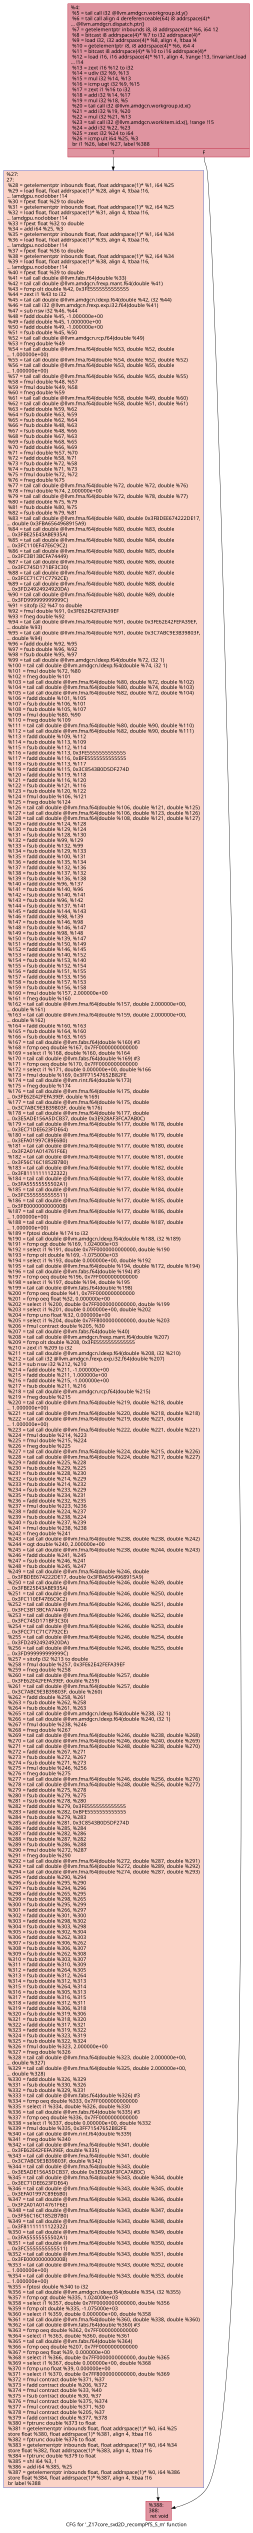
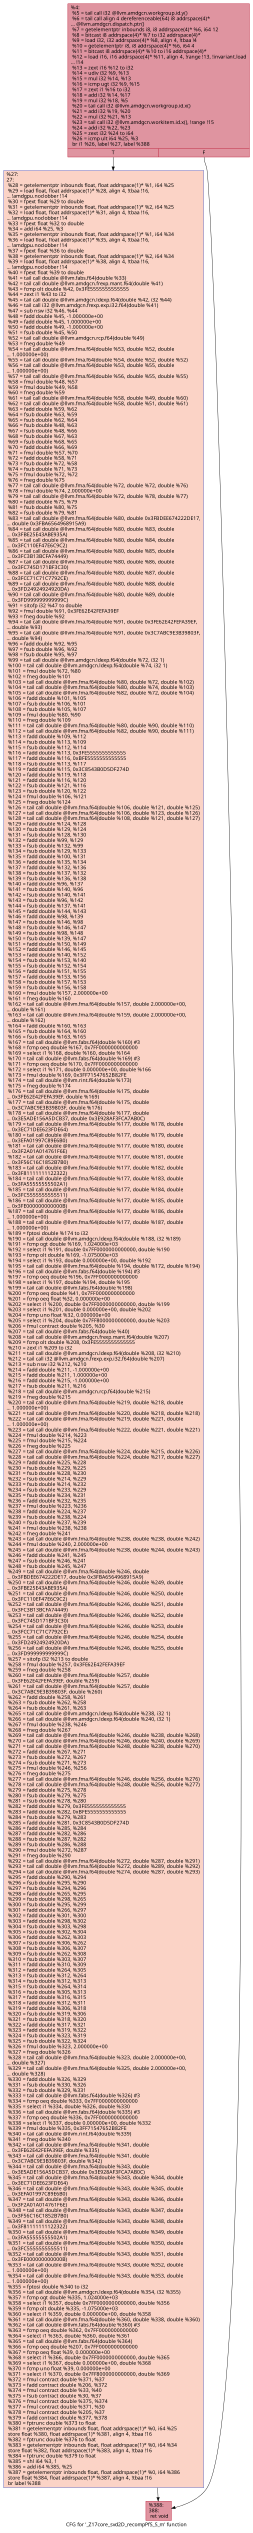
(56, 1545) -> (57, 1545)
